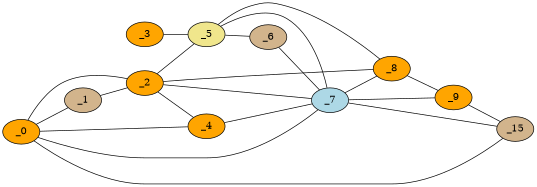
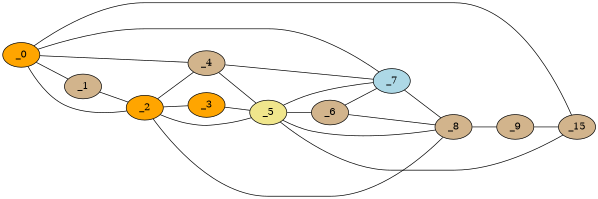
(392, 69) -> (454, 127)
none -> (237, 88)
(237, 92) -> (176, 106)
(454, 97) -> (515, 127)
(392, 99) -> none
(423, 115) -> (419, 170)
none -> (392, 120)
(207, 126) -> (207, 63)
